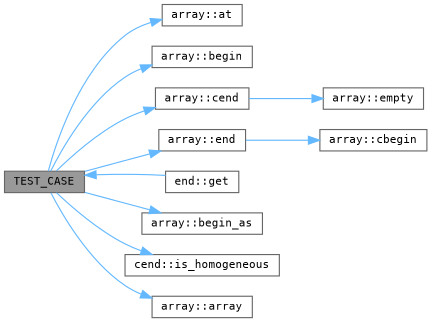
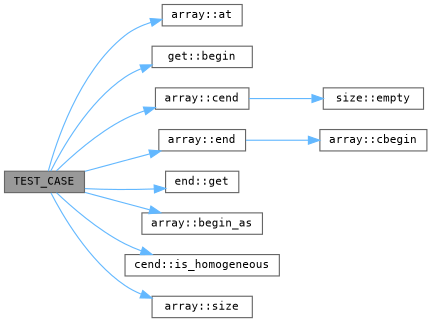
(202, 57) -> (202, 57)
(373, 99) -> (373, 99)
(131, 174) -> (119, 190)
(202, 307) -> (202, 307)
